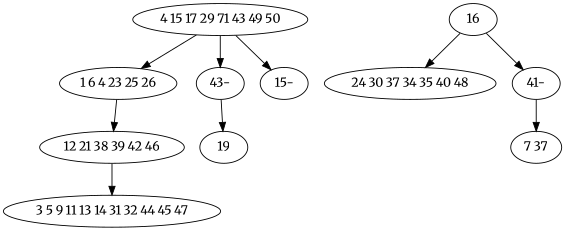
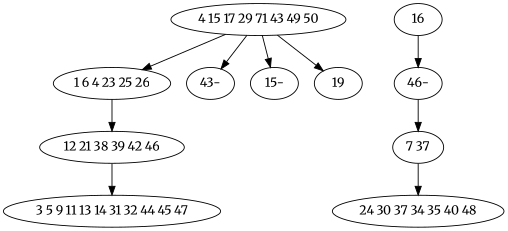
(446, 47) -> (418, 175)
(536, 83) -> (418, 83)
(222, 111) -> (297, 50)
